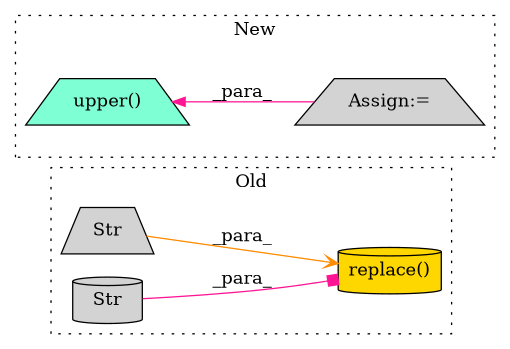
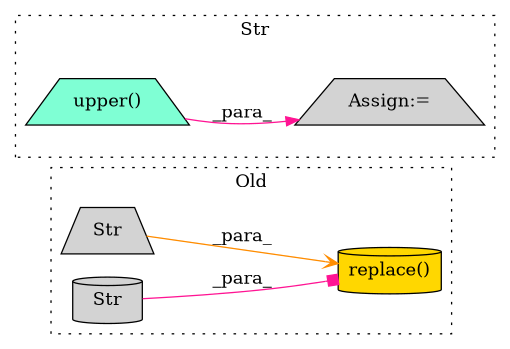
(255, 30) -> (255, 30)
(250, 102) -> (235, 124)
